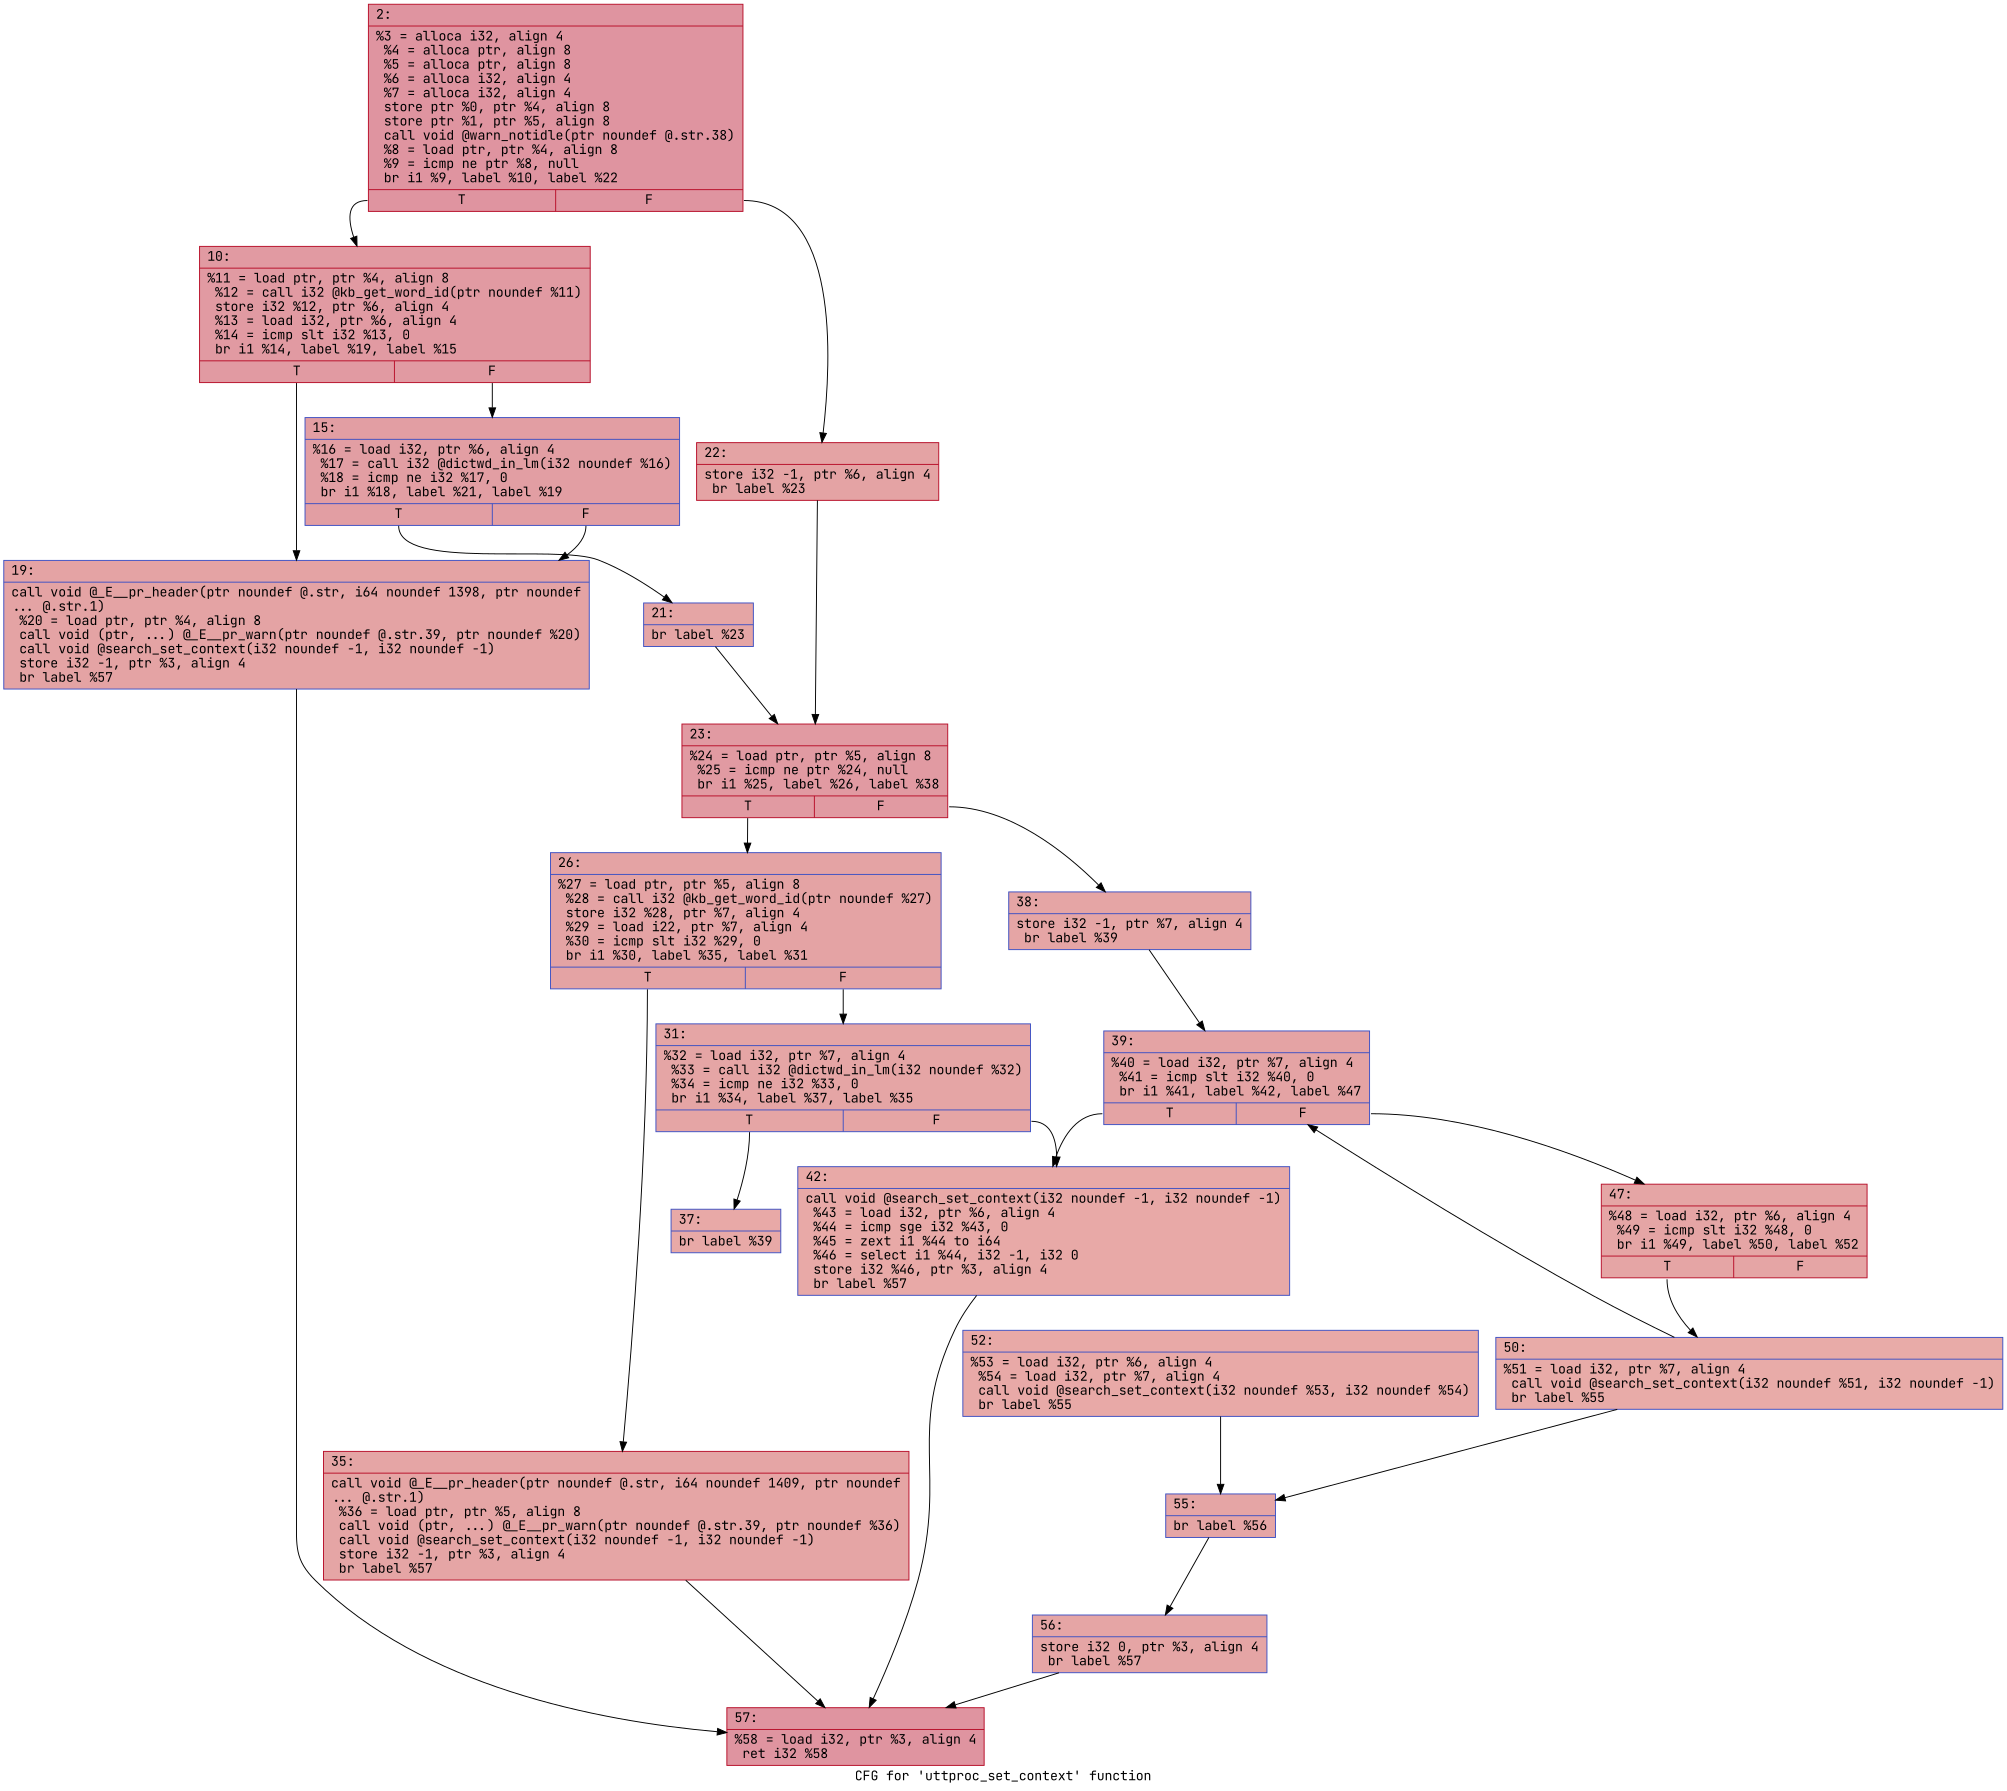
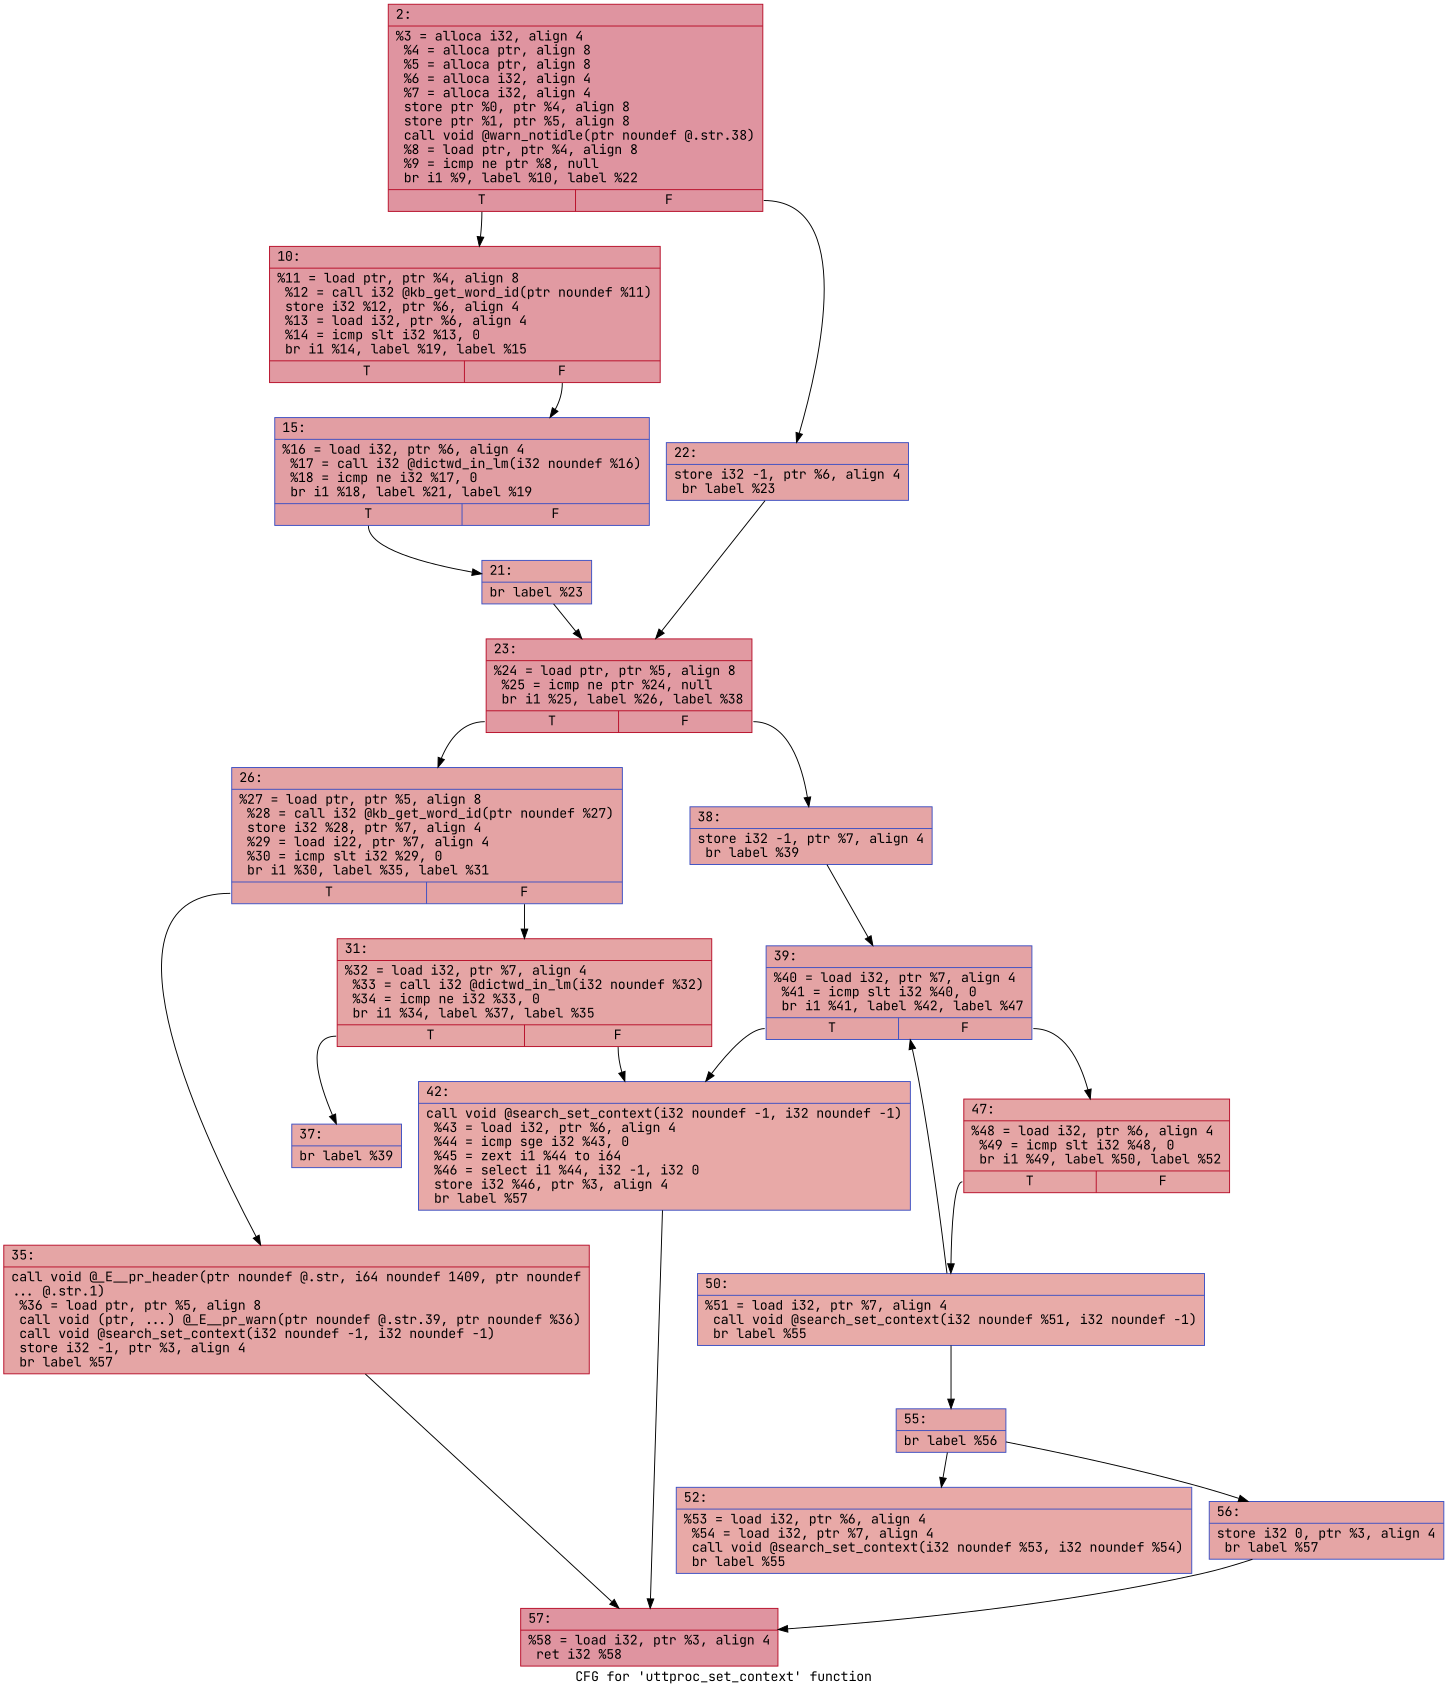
(818, 471) -> (787, 471)
(297, 625) -> none
(843, 1078) -> (524, 993)
(1221, 1450) -> (945, 1465)
